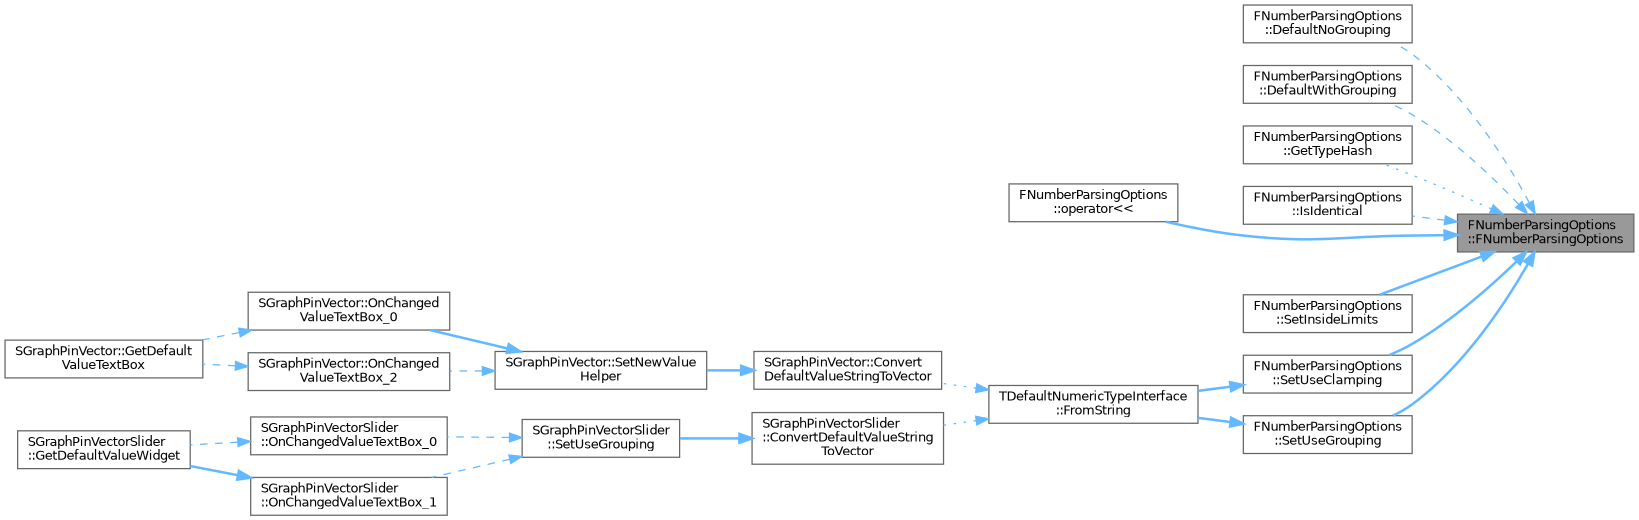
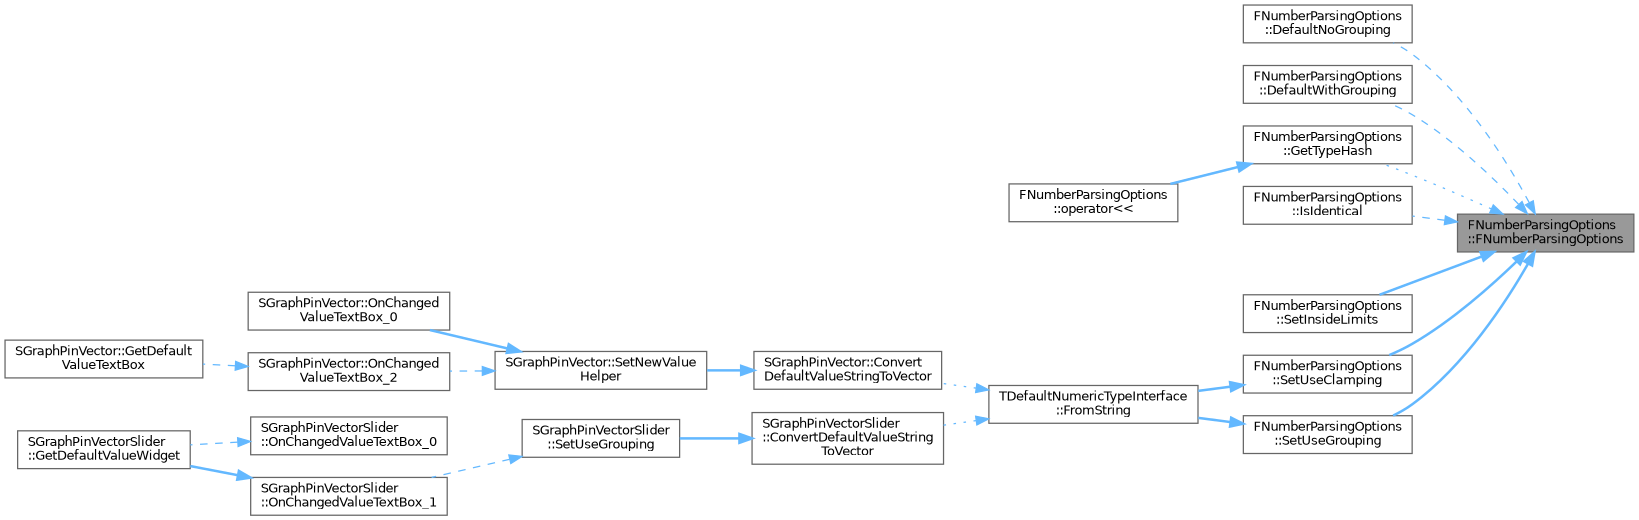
(1304, 239) -> (1204, 175)
(220, 336) -> none
(478, 437) -> none
